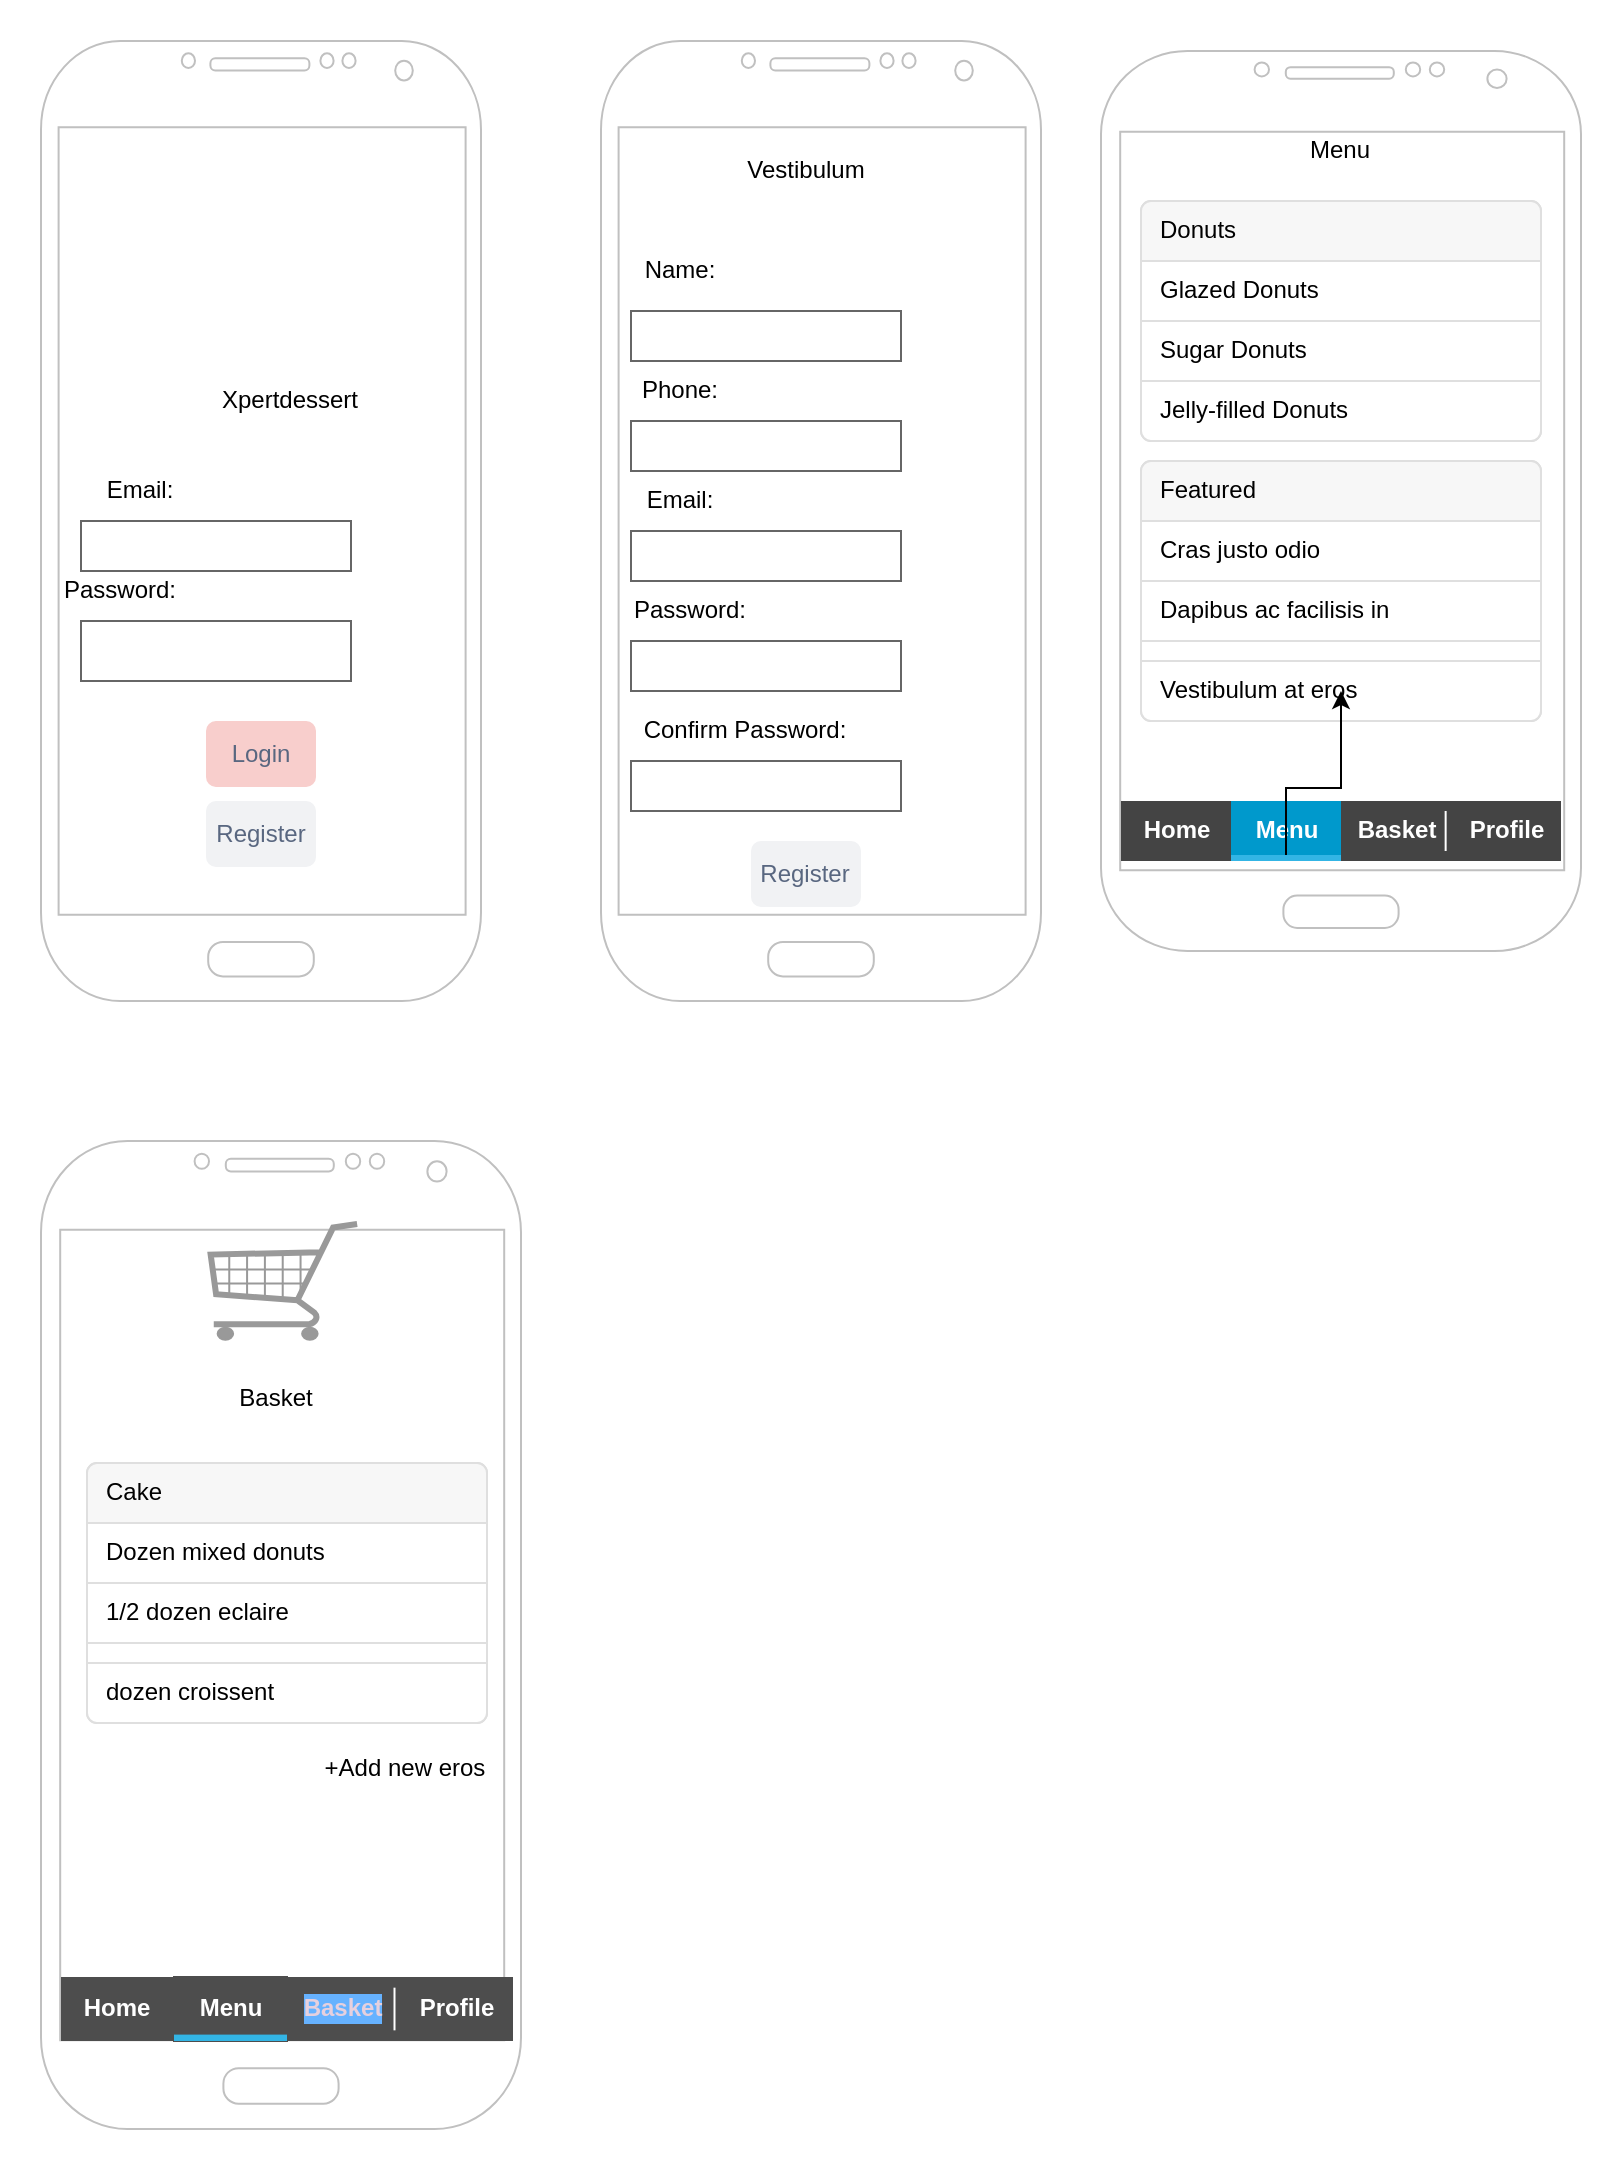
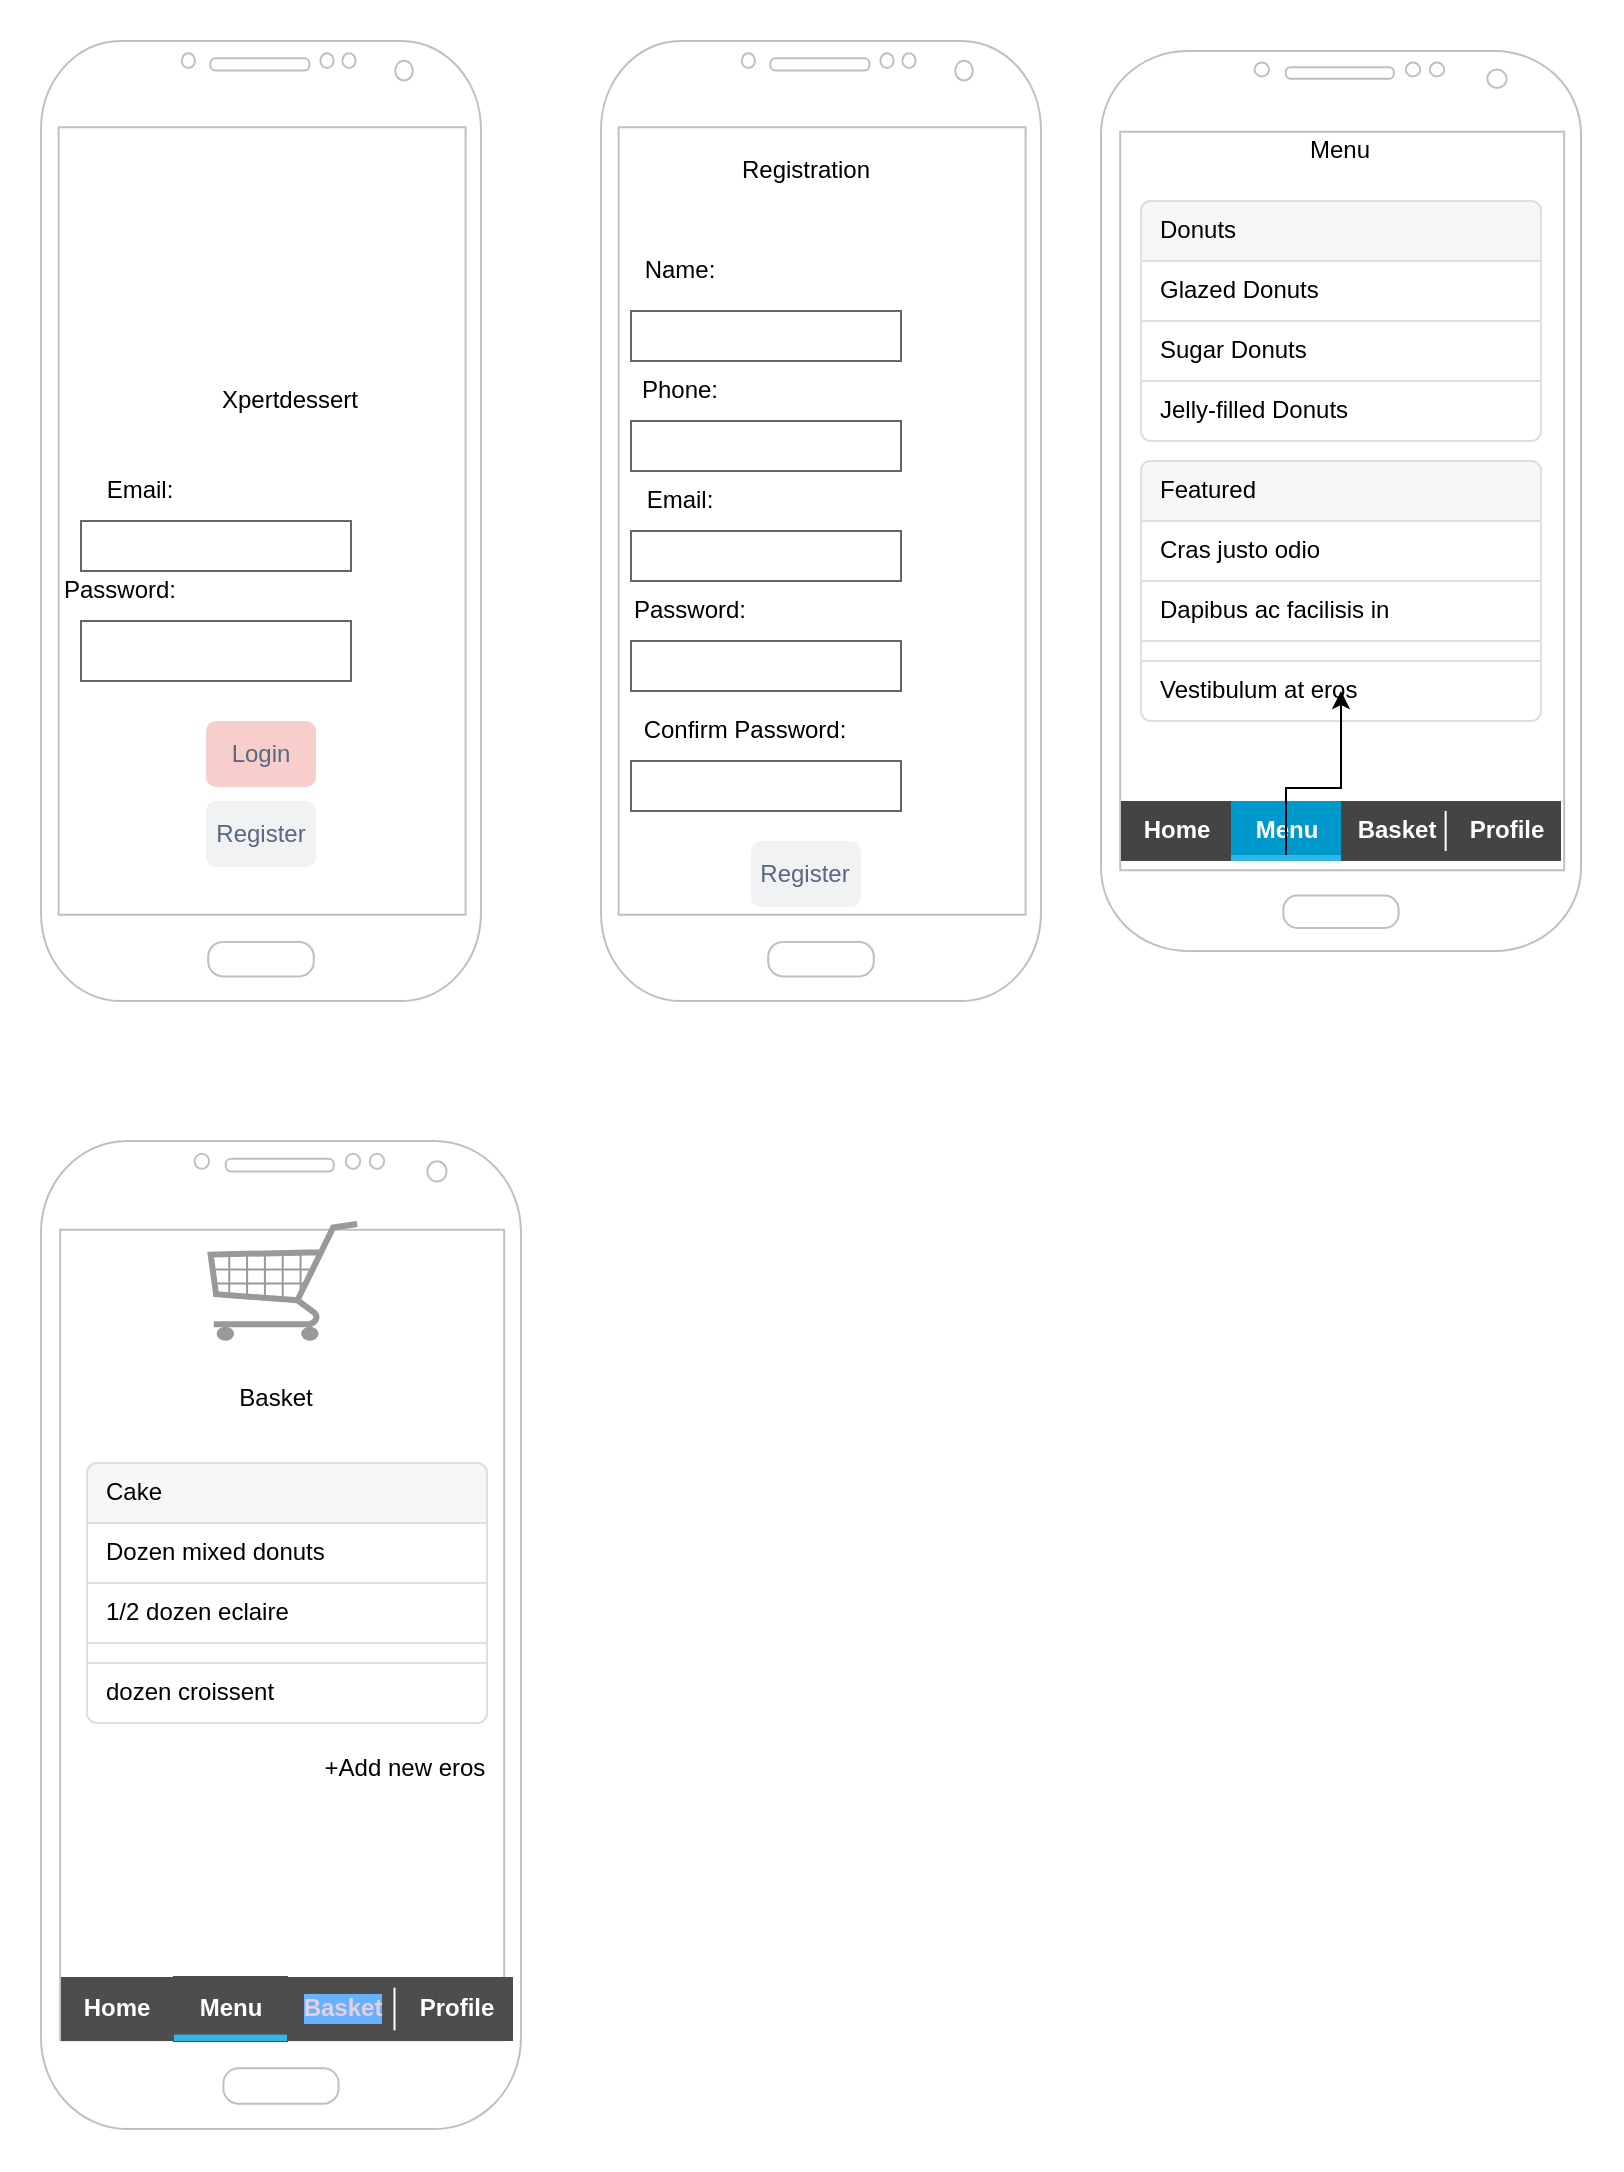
(807, 171) -> (807, 171)
